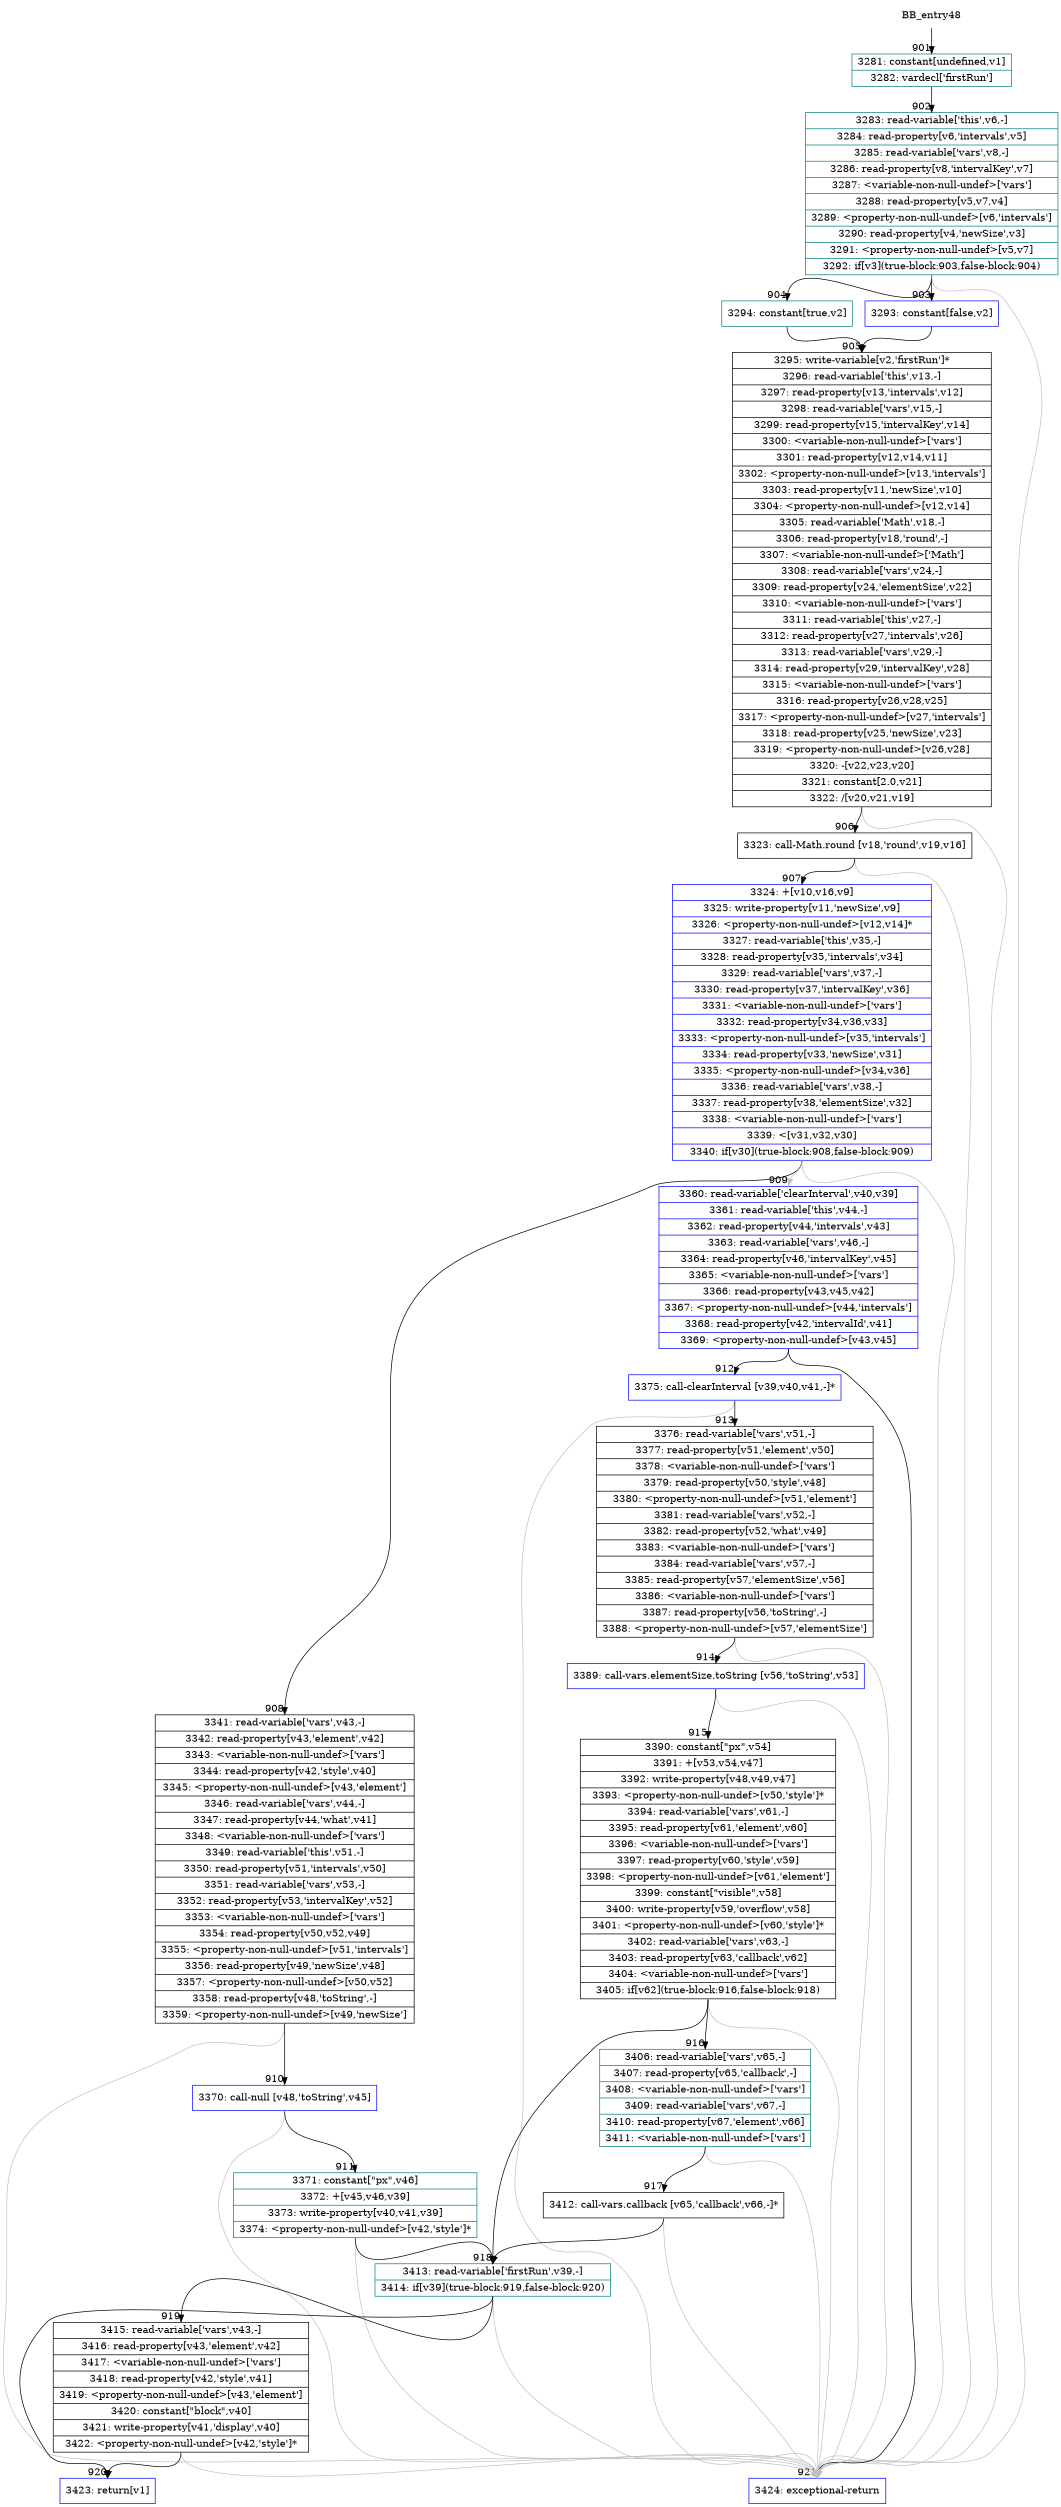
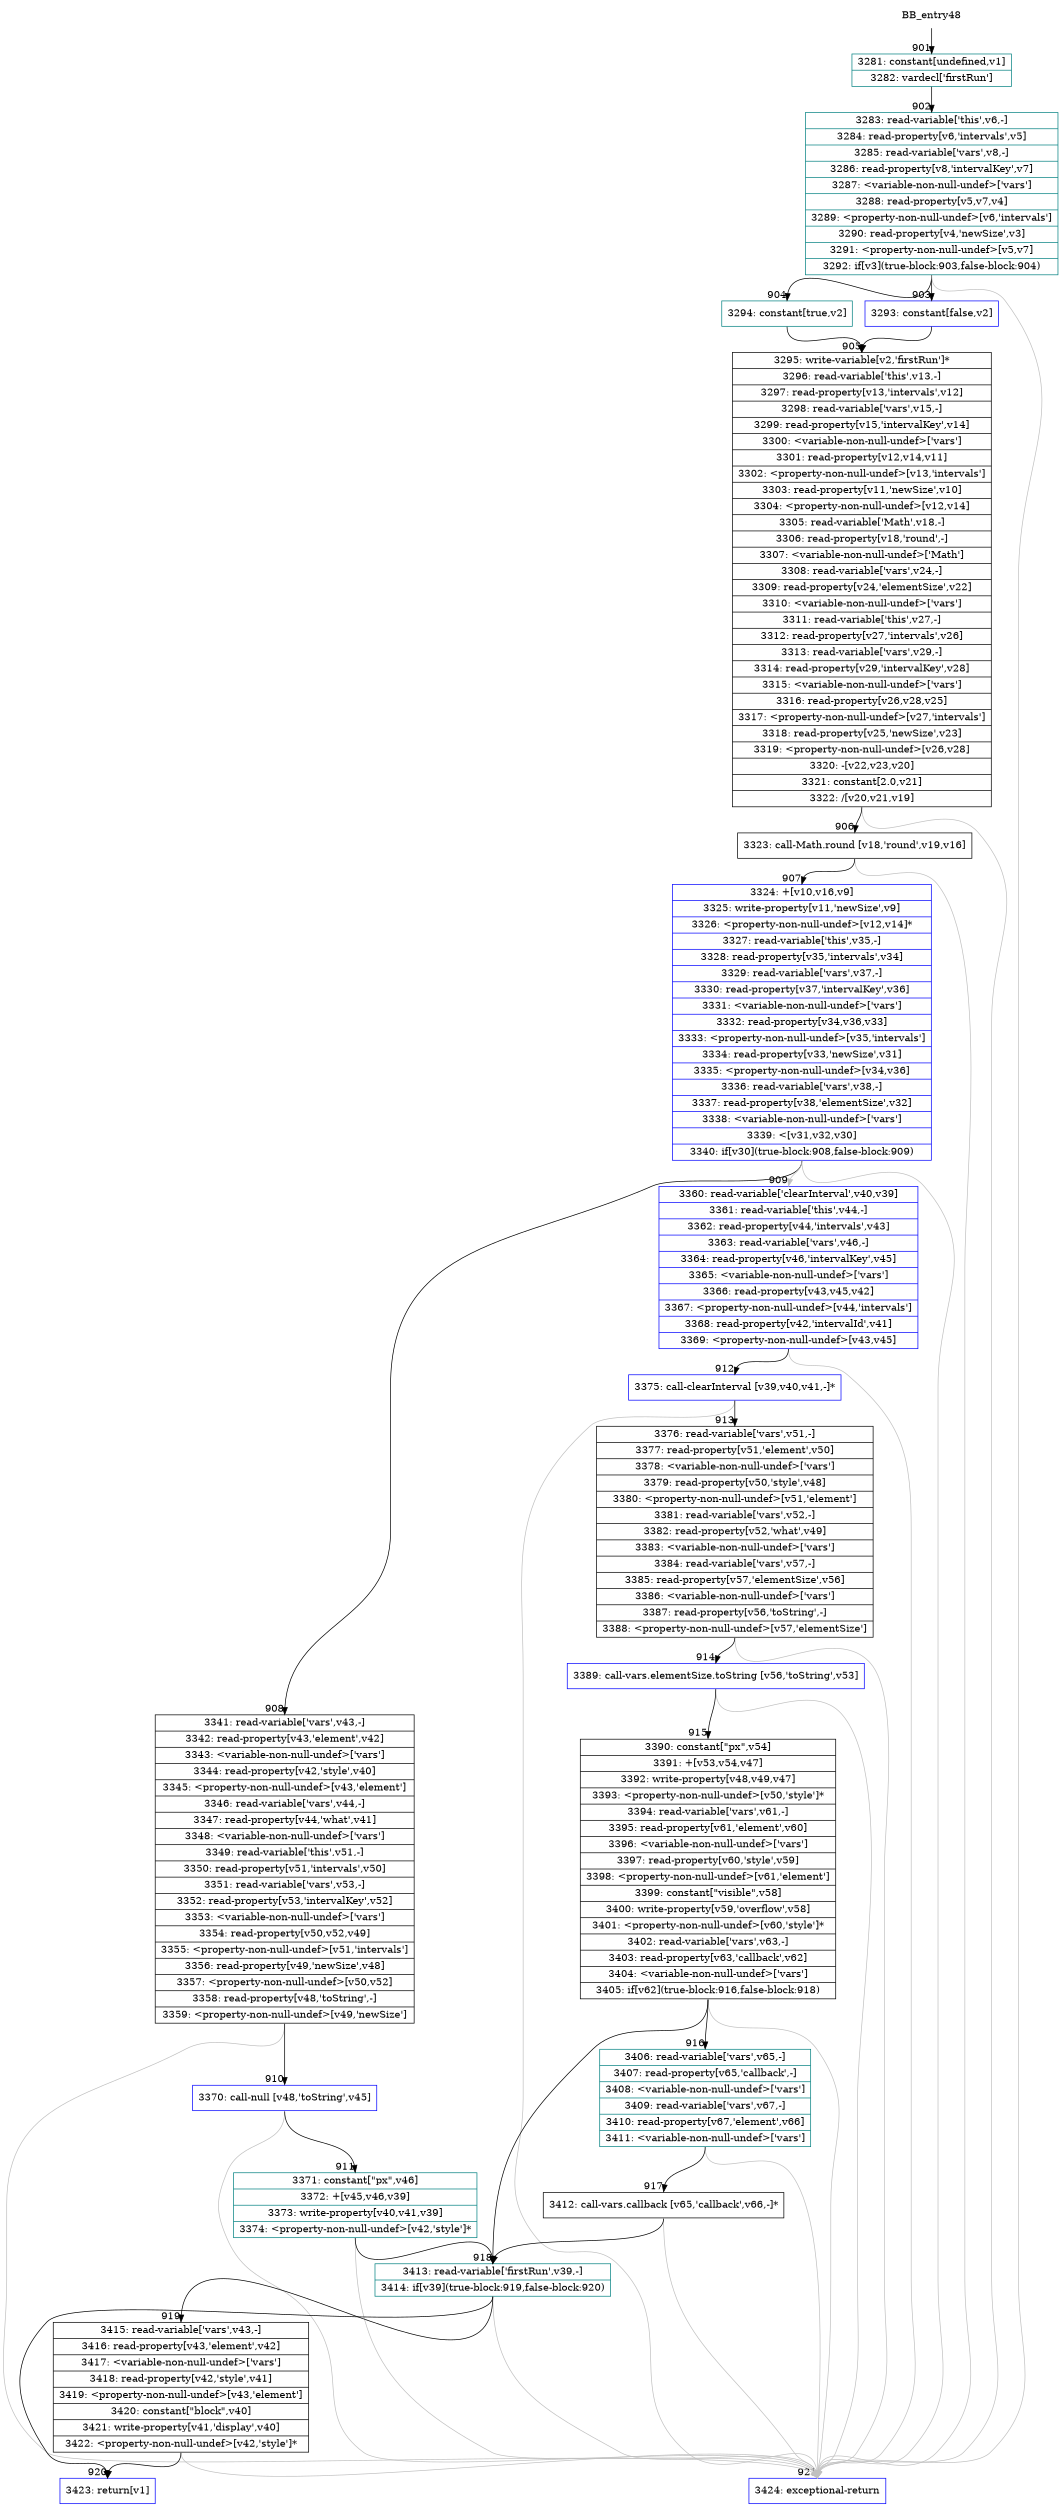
(911, 1907) -> (911, 1907)
